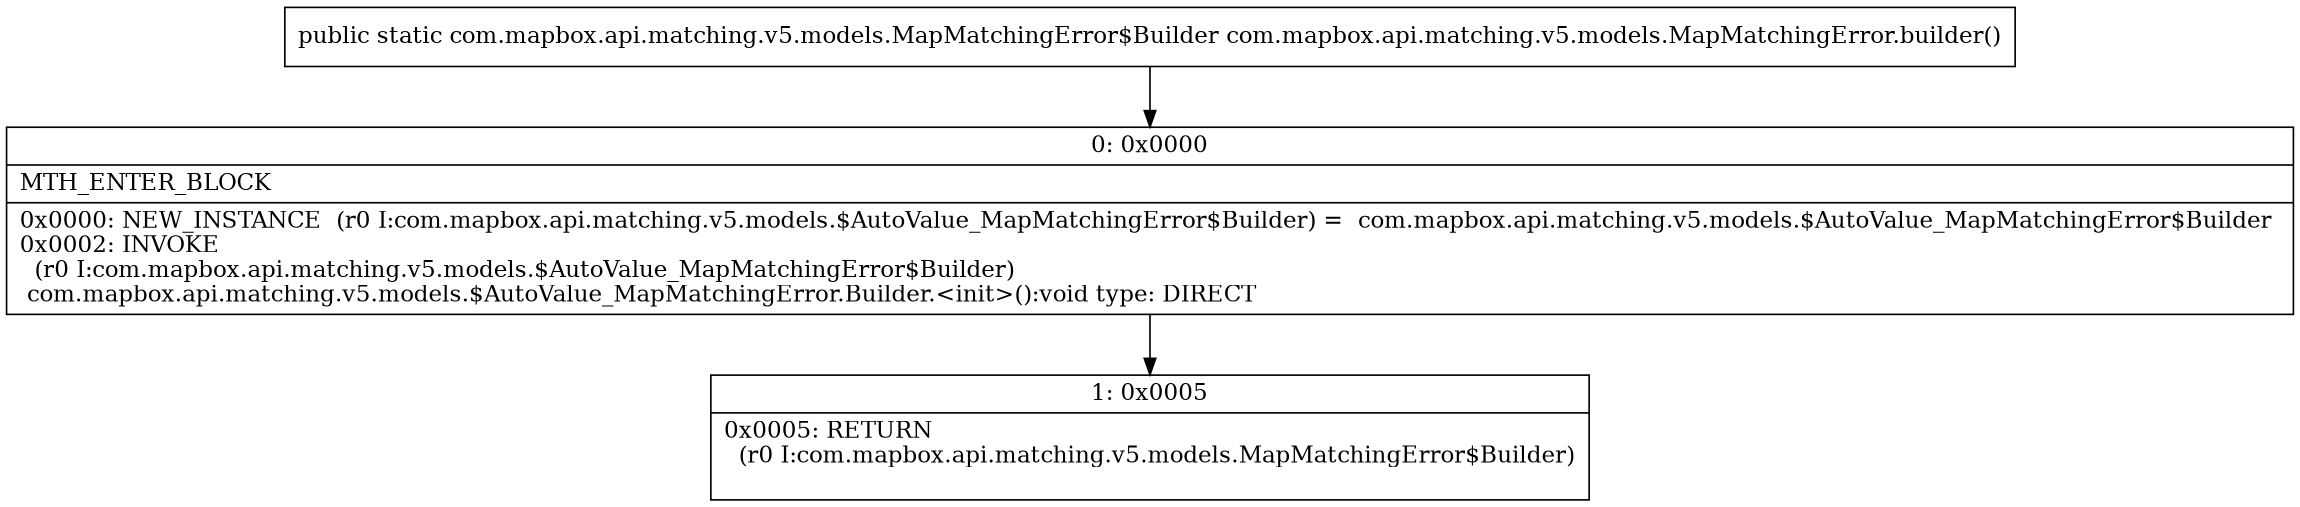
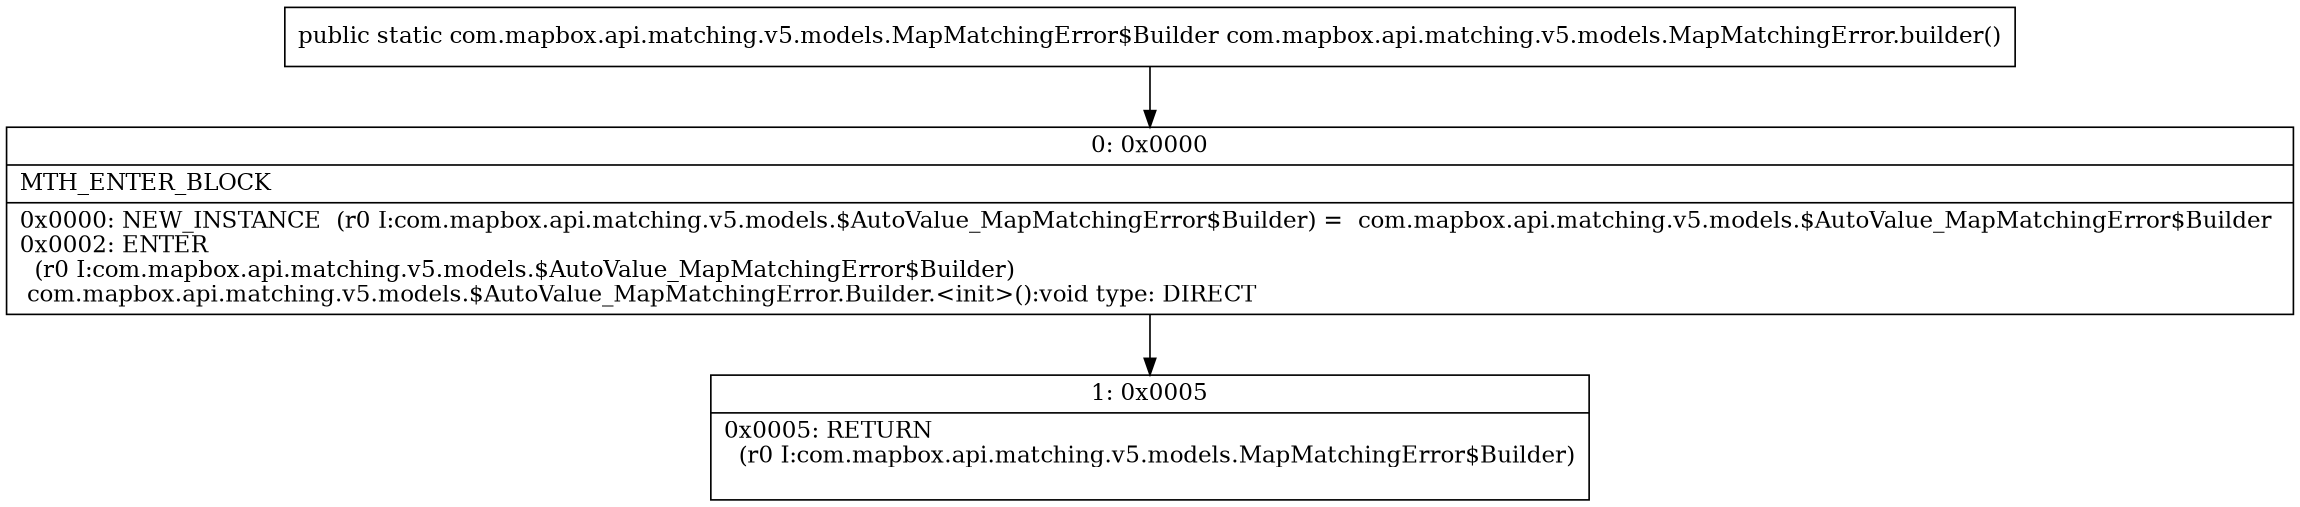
(127, 245) -> (121, 245)
